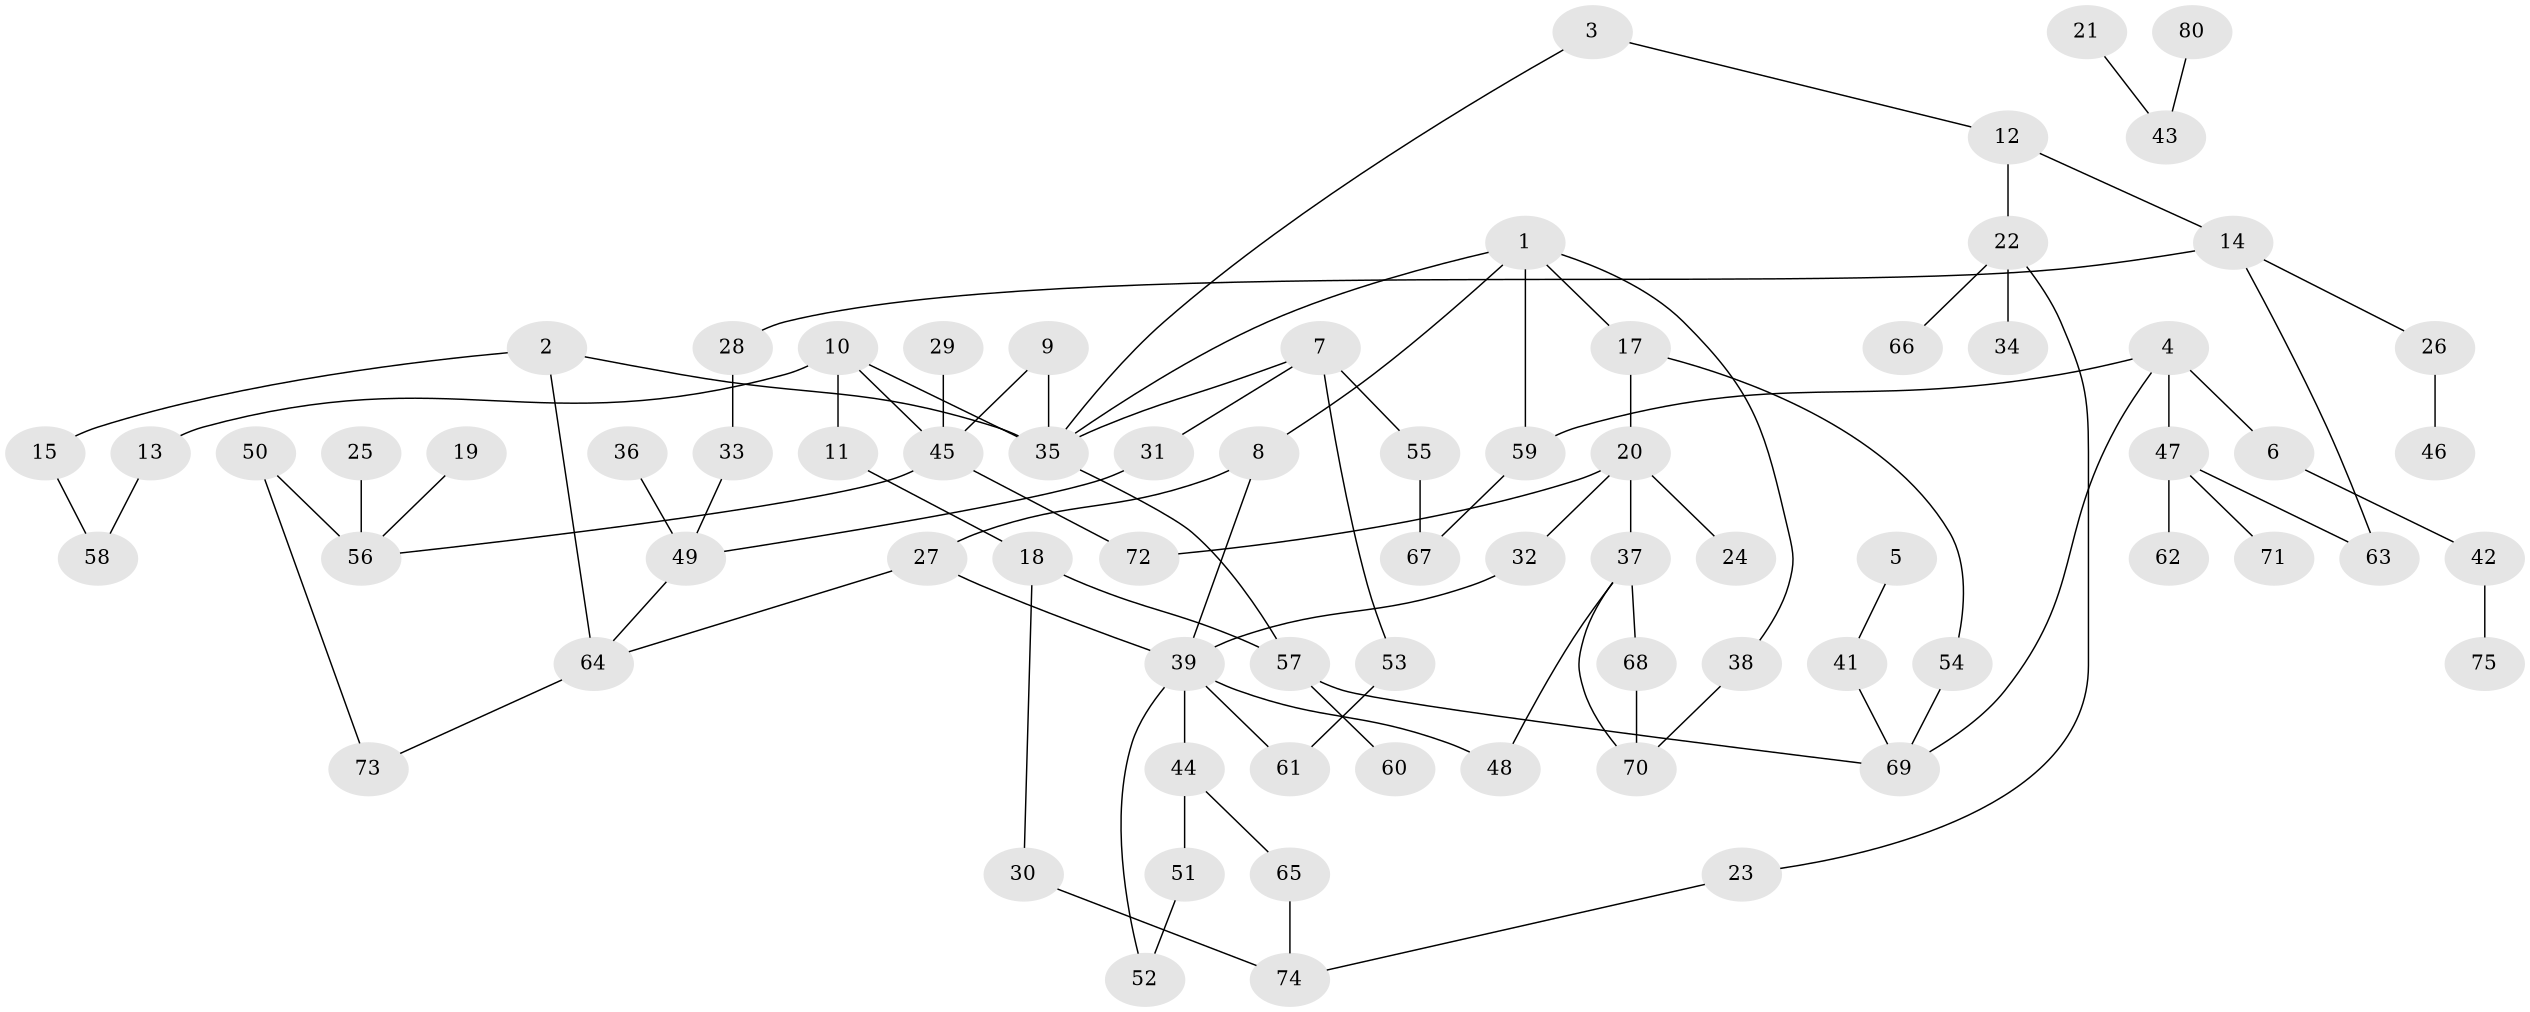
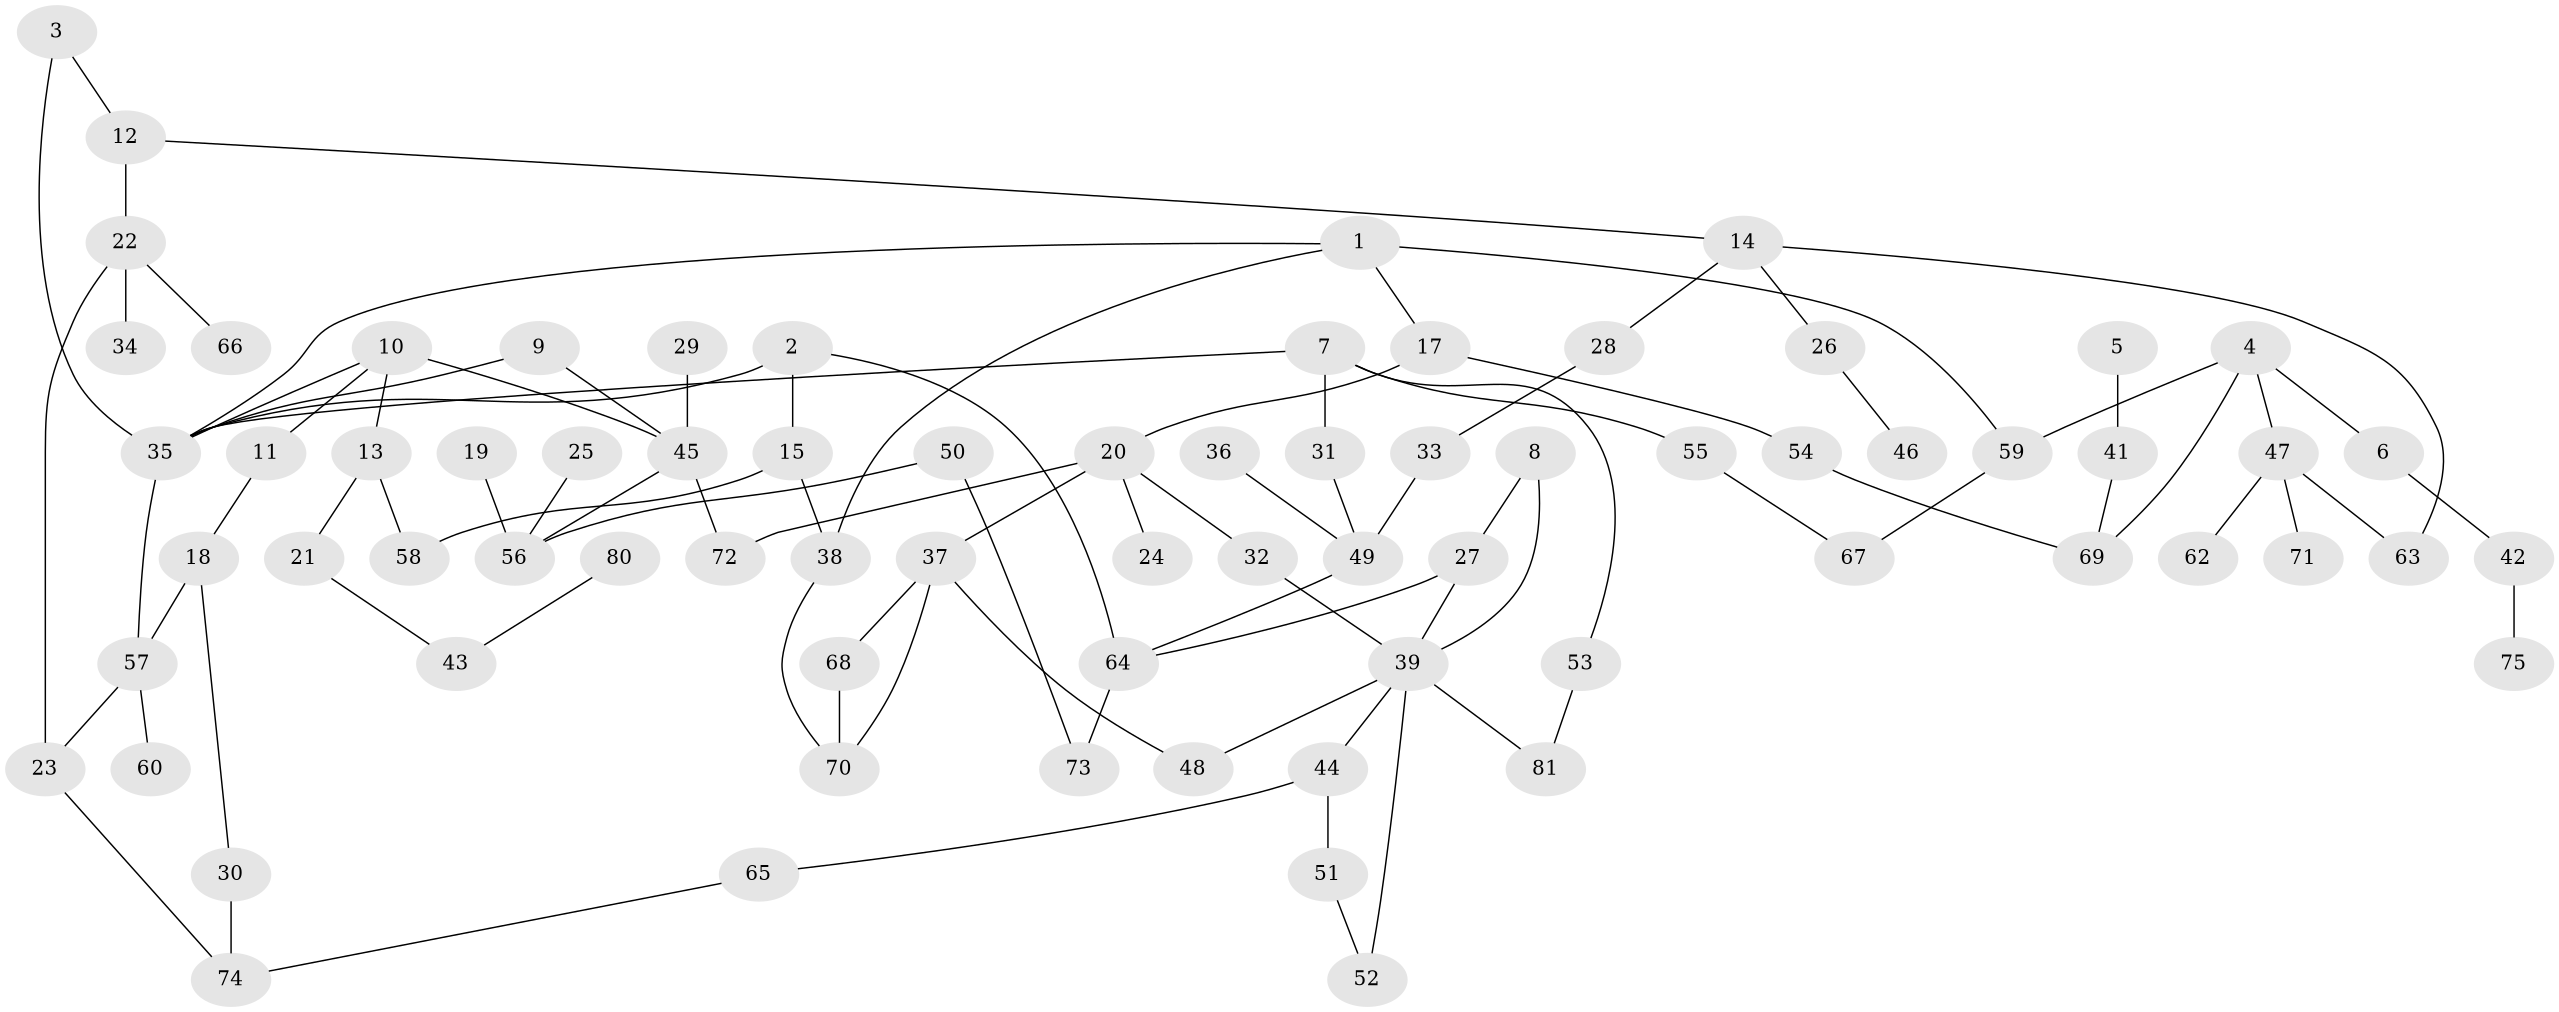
(1399, 354) -> none
none -> (338, 506)
none -> (812, 506)
(1589, 729) -> (91, 717)
(1290, 769) -> (1546, 769)
